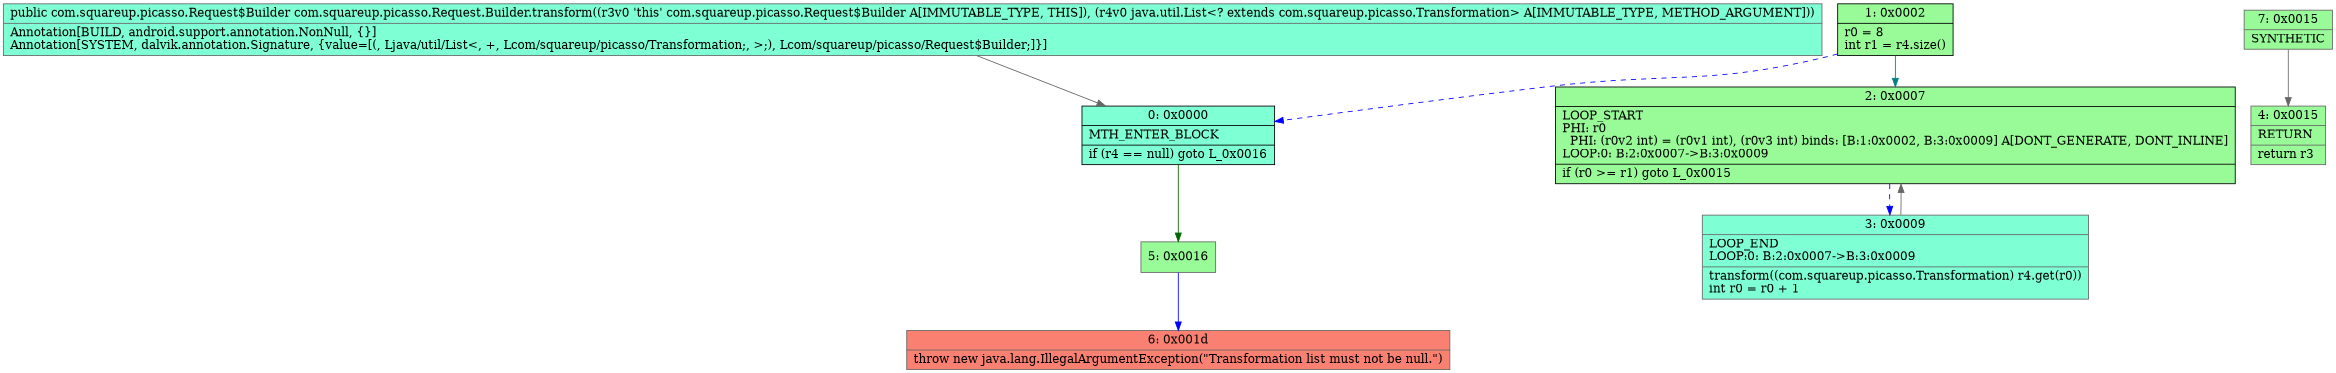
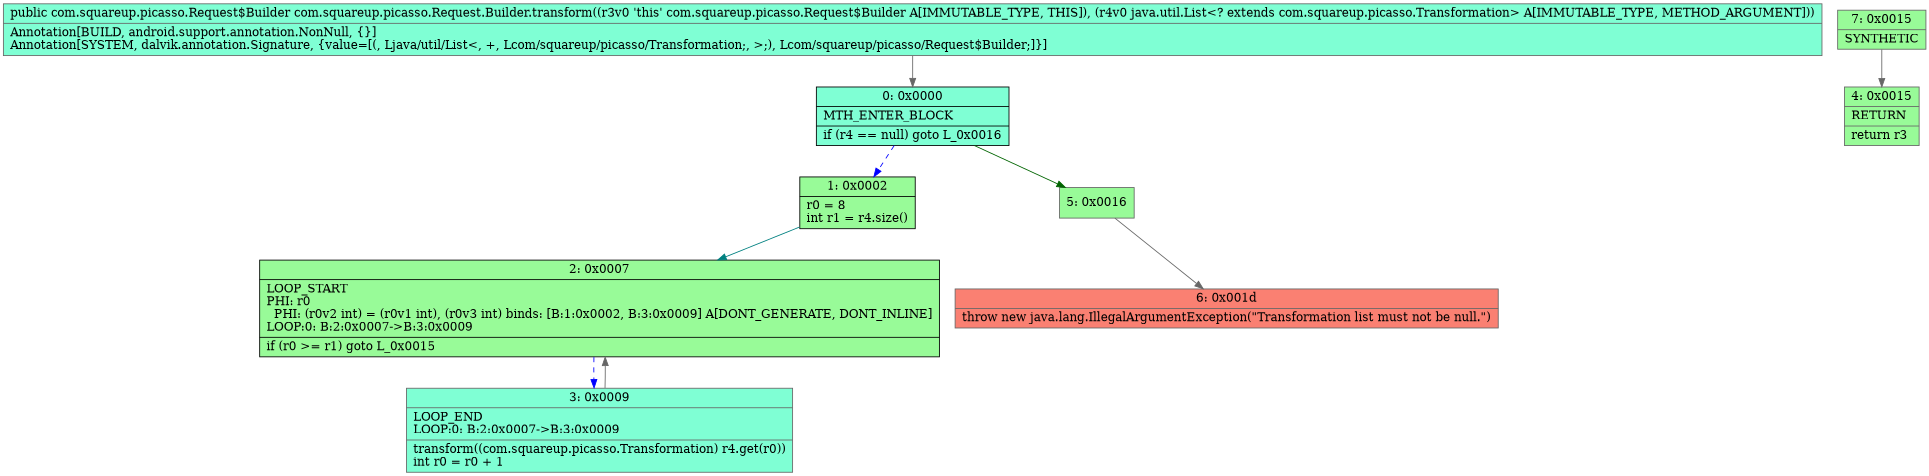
(1560, 85) -> (886, 158)
(1178, 297) -> (1156, 251)
